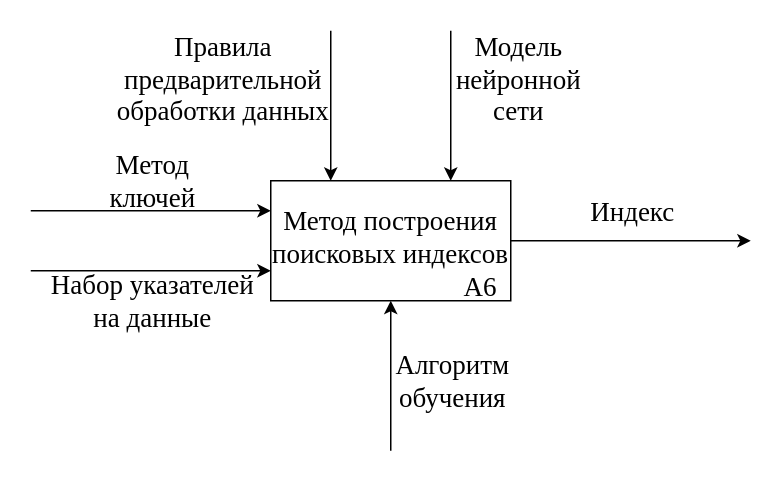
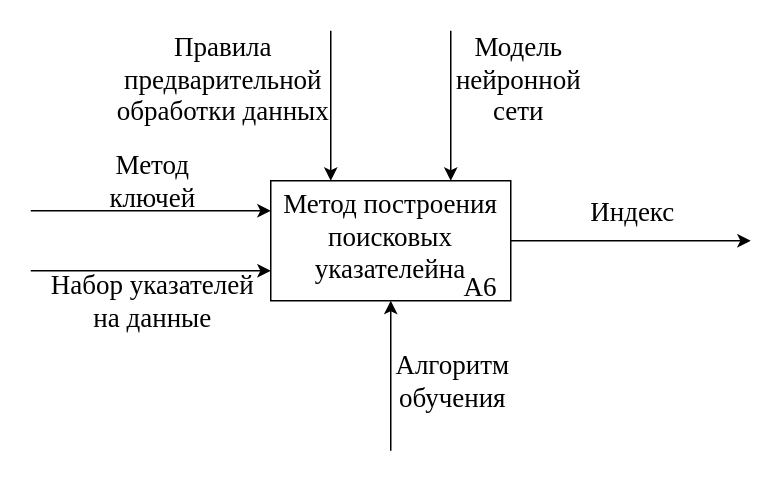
(391, 238) -> (391, 238)
